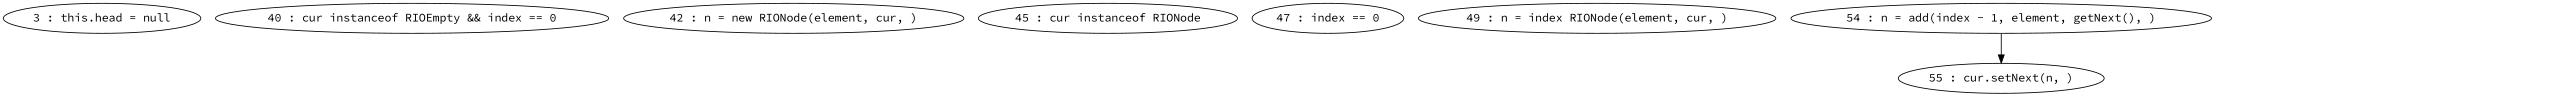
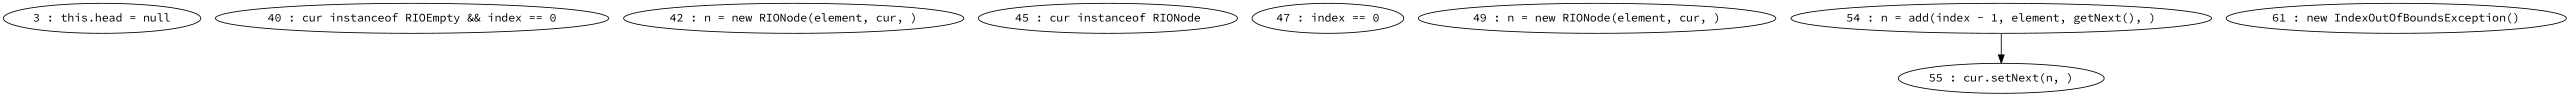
(1597, 18) -> (1597, 18)
none -> (2396, 18)
